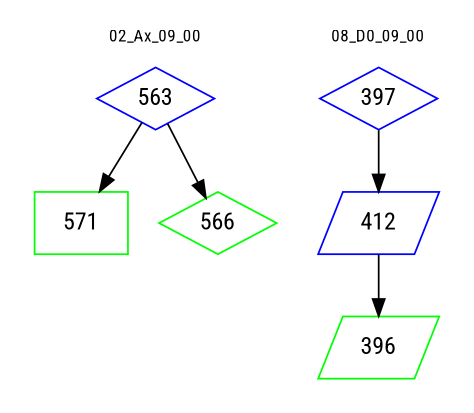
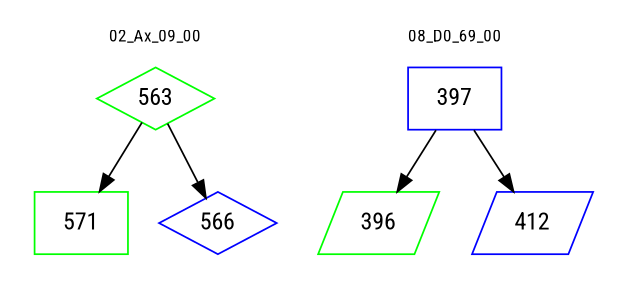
(379, 37) -> (456, 37)
(156, 99) -> (156, 99)
(379, 99) -> (455, 99)
(218, 223) -> (218, 223)
(379, 277) -> (421, 154)
